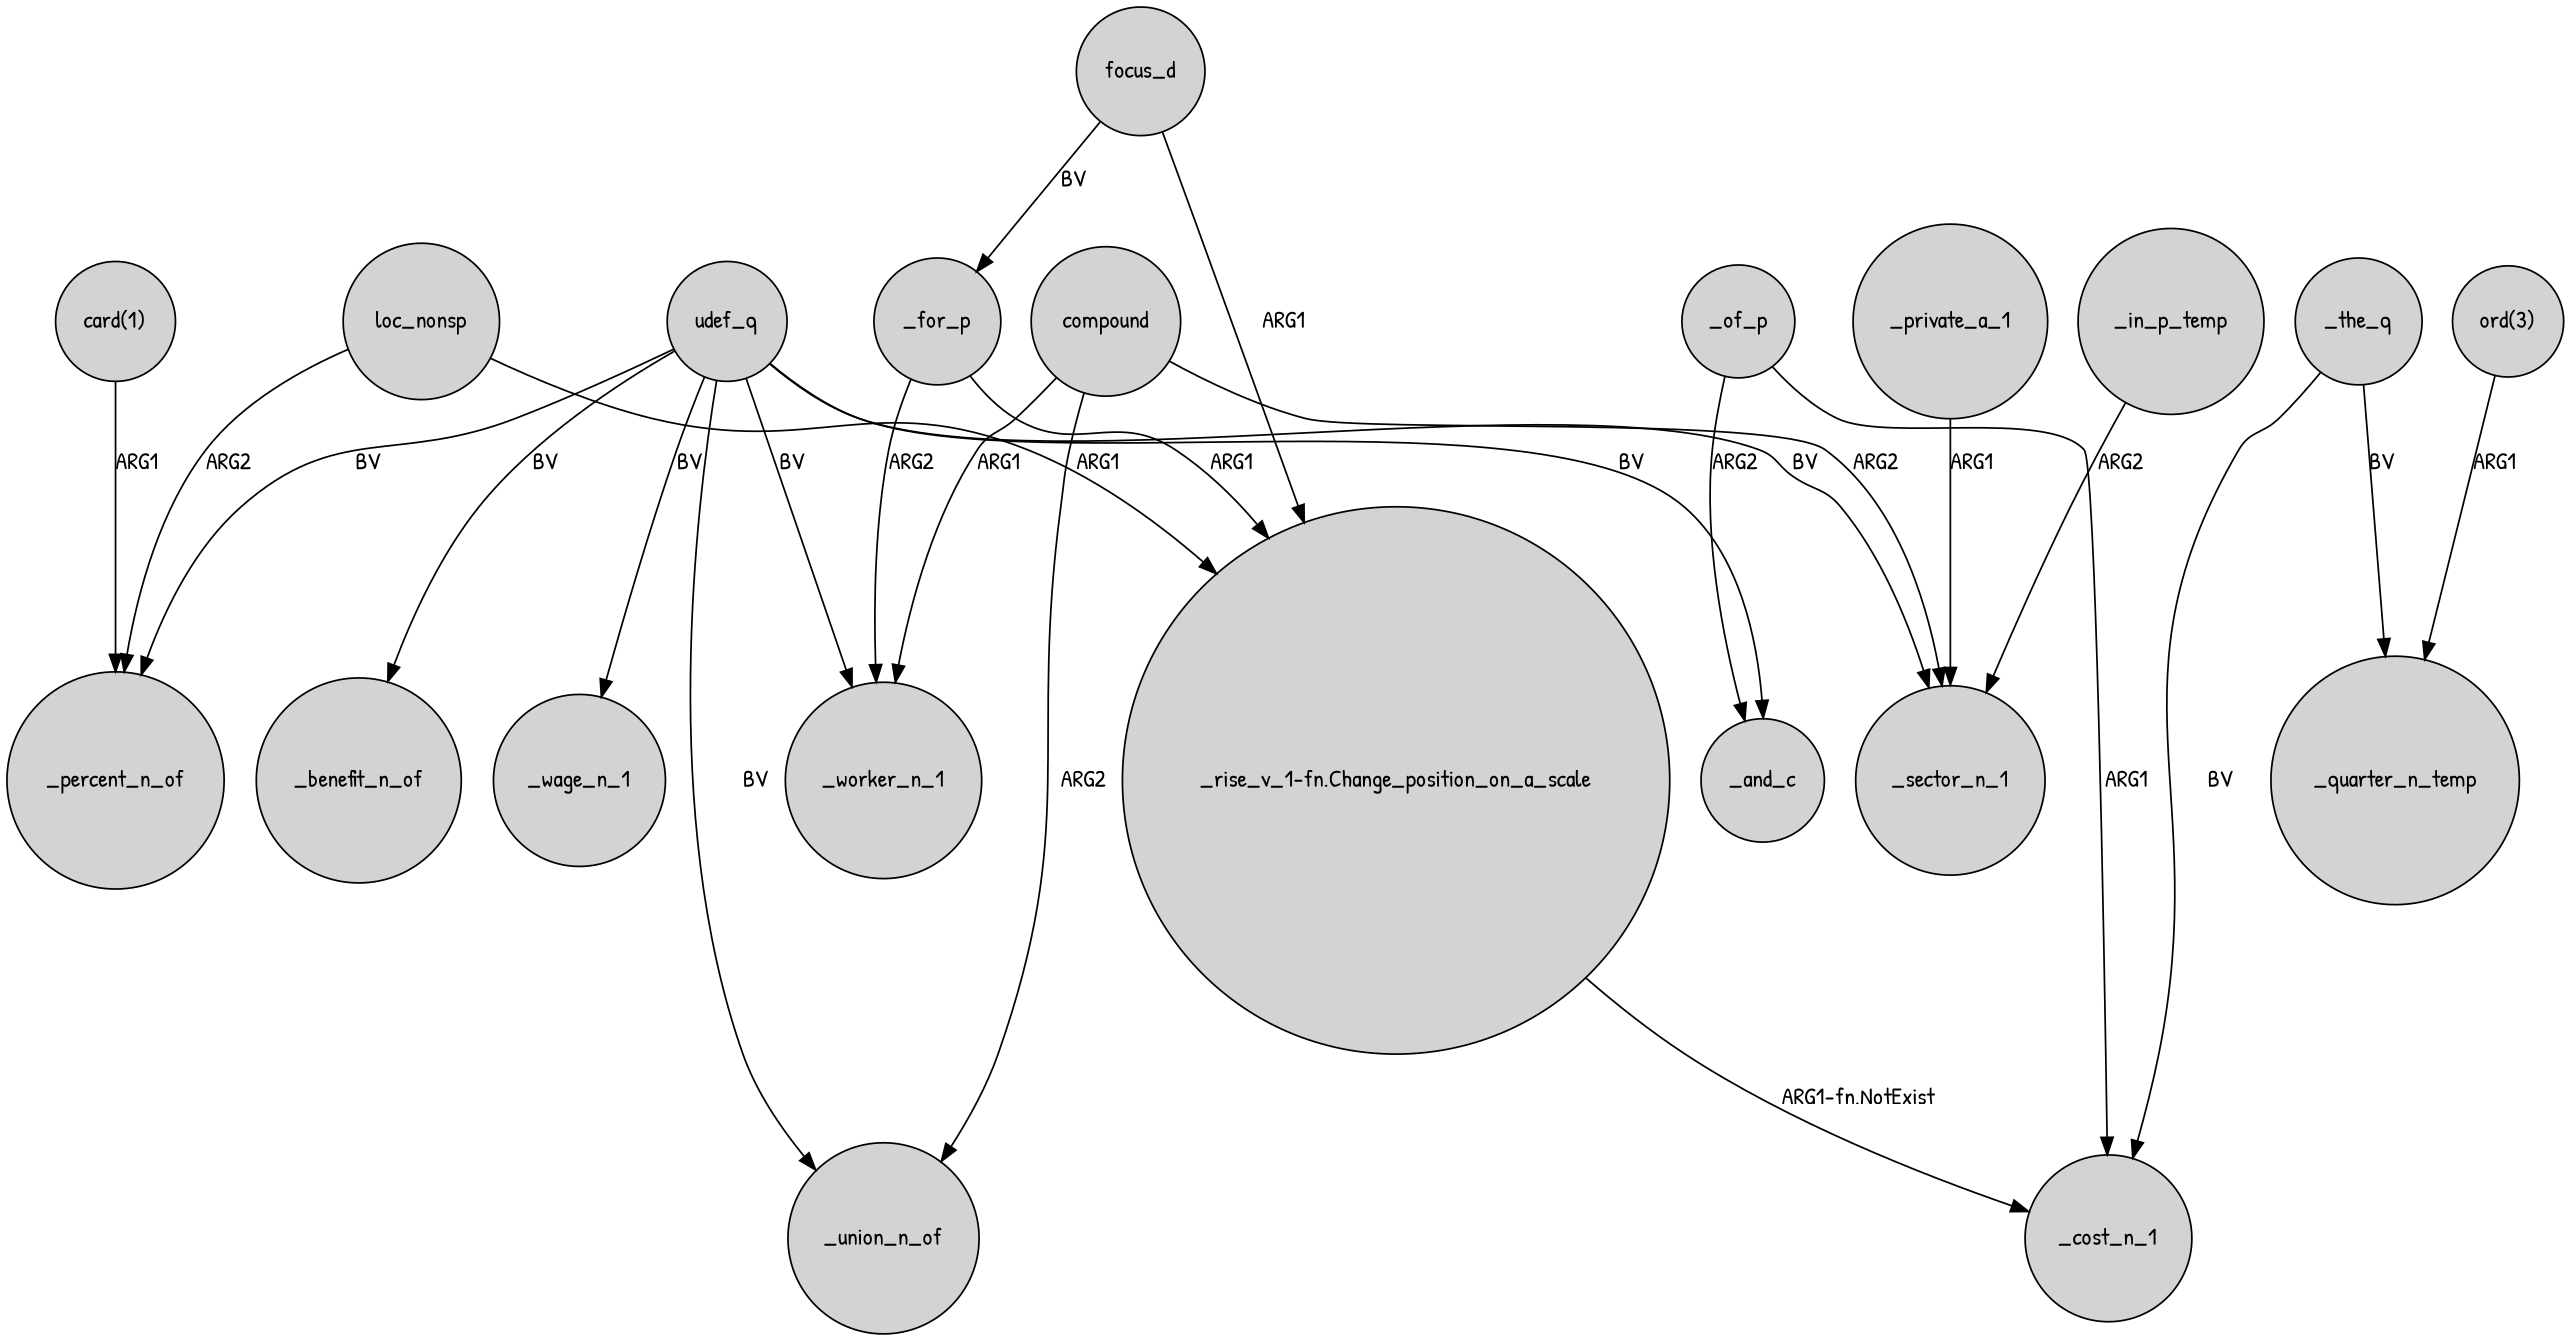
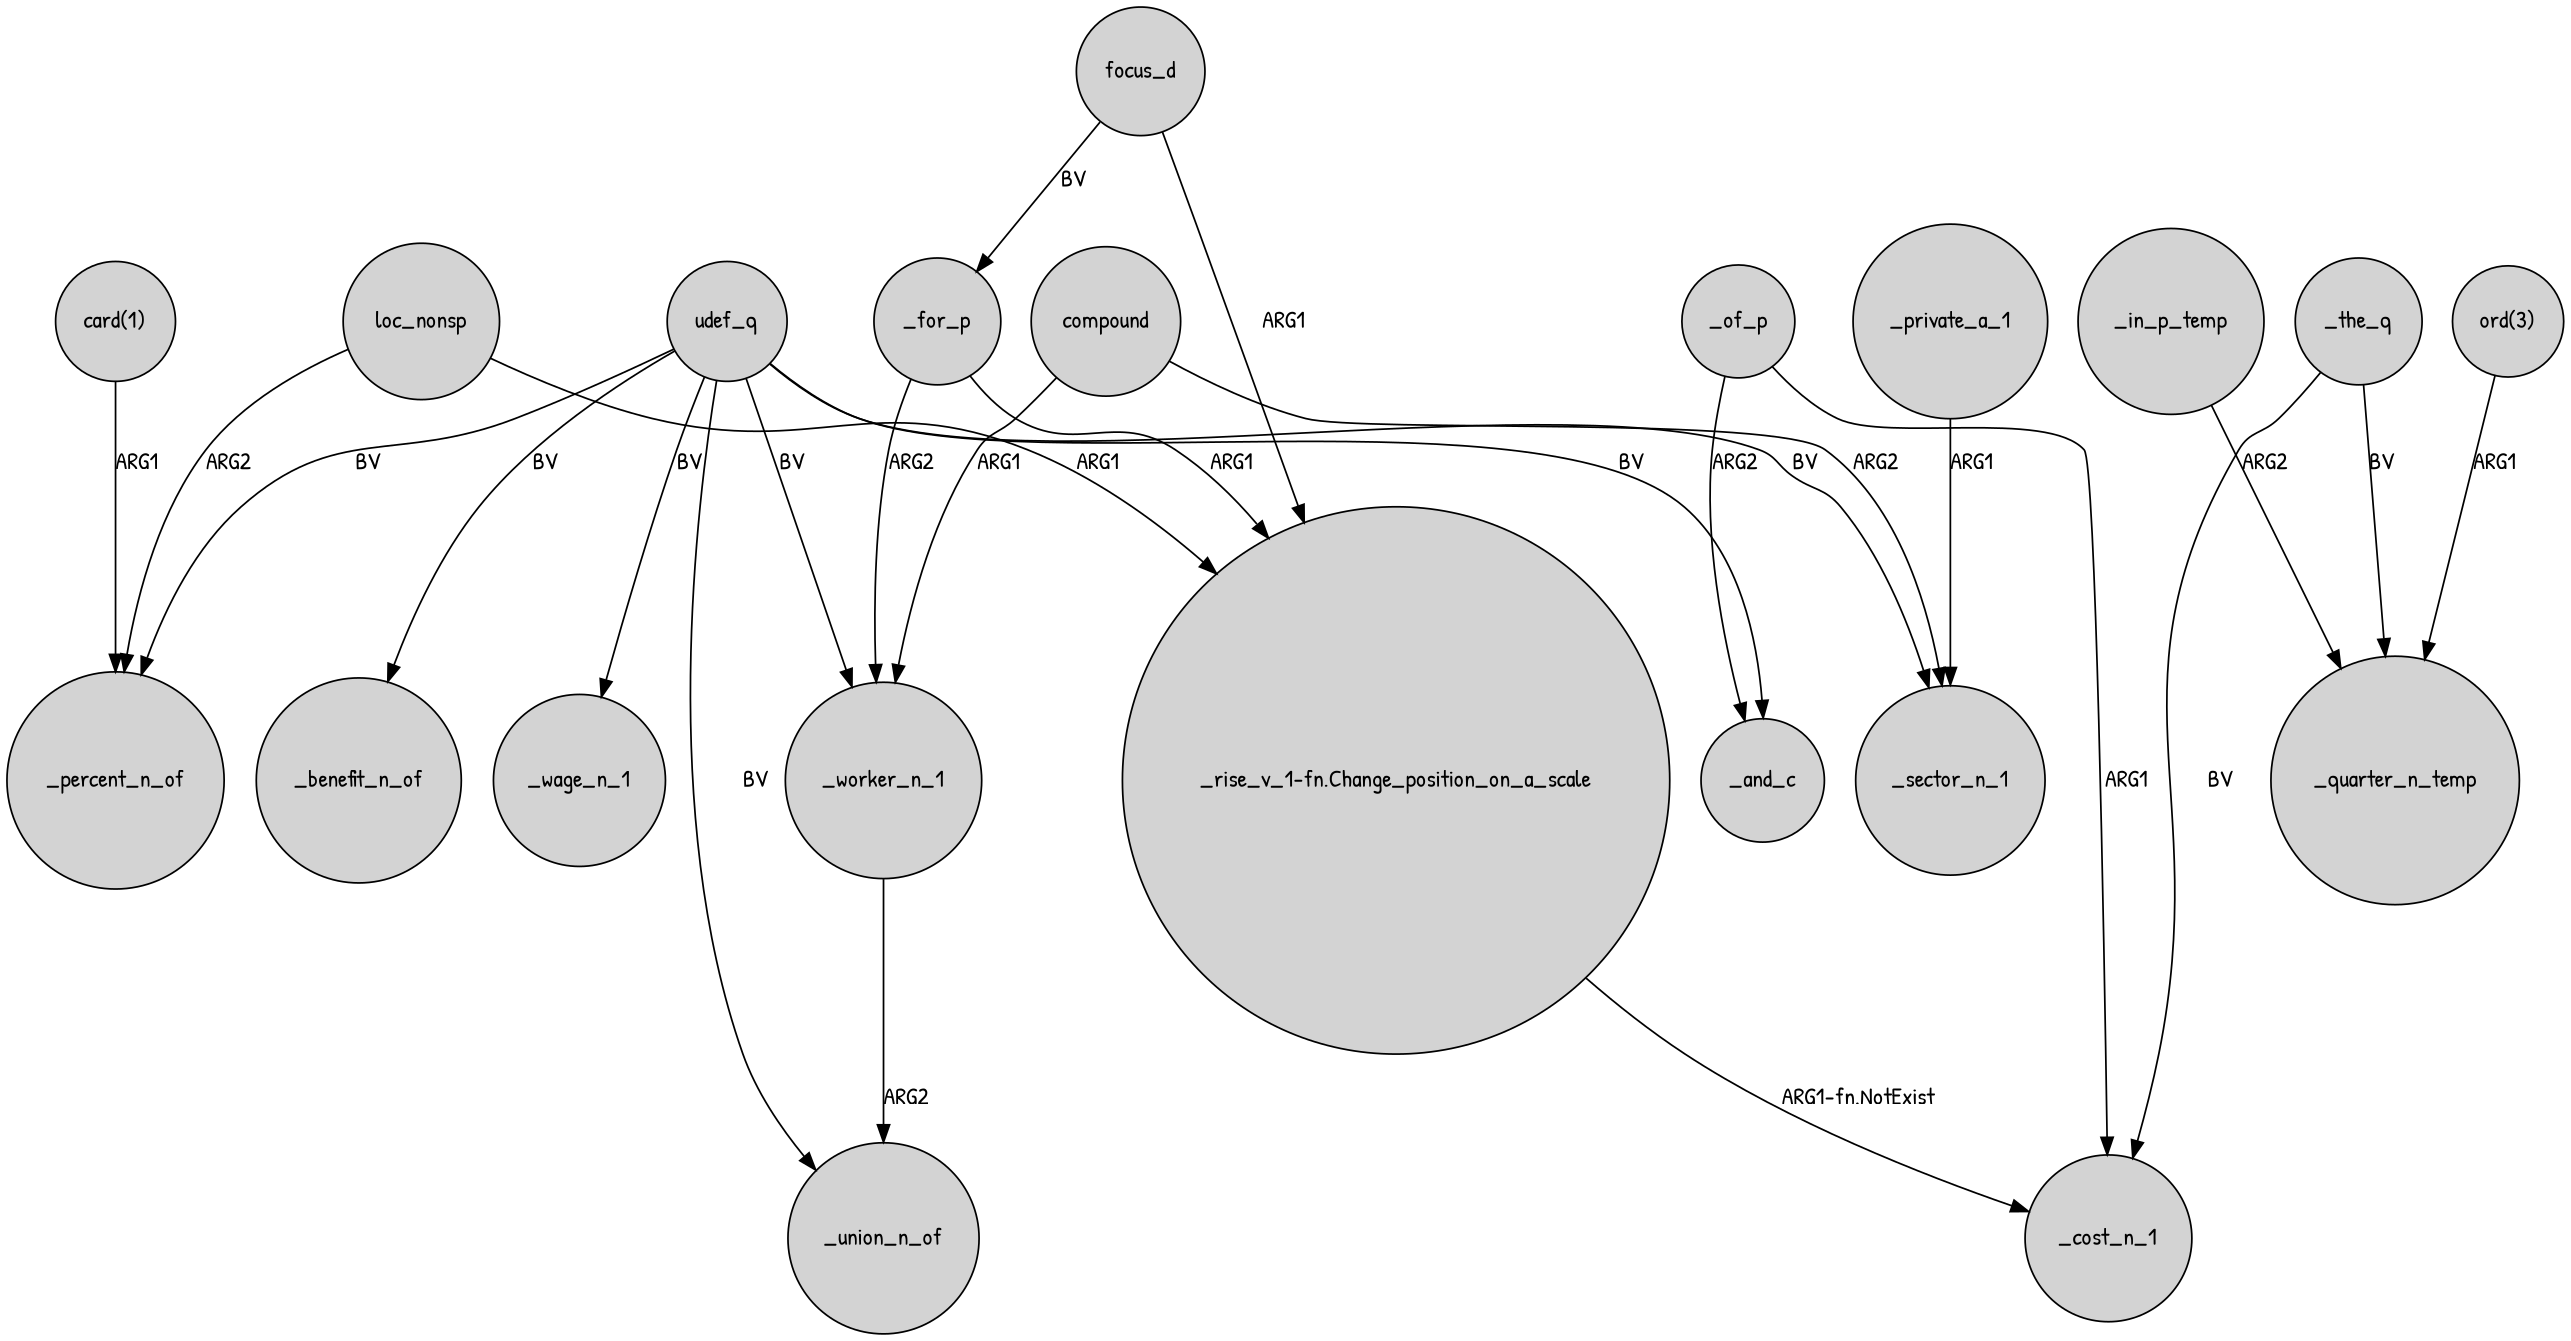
(2056, 537) -> (2272, 529)
(1048, 777) -> (884, 1002)
